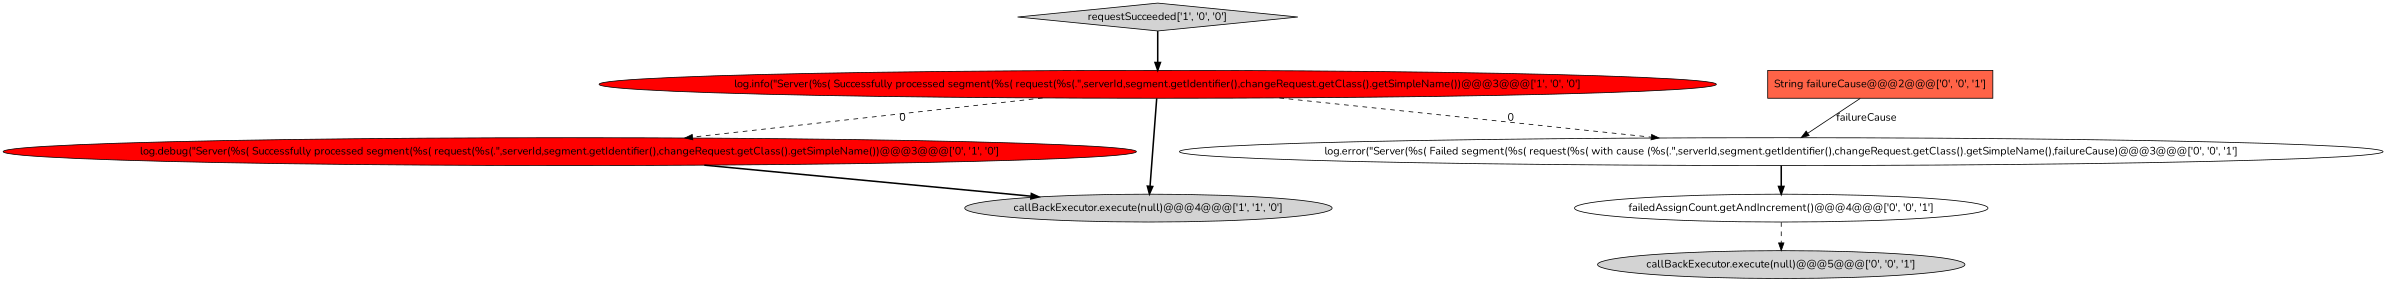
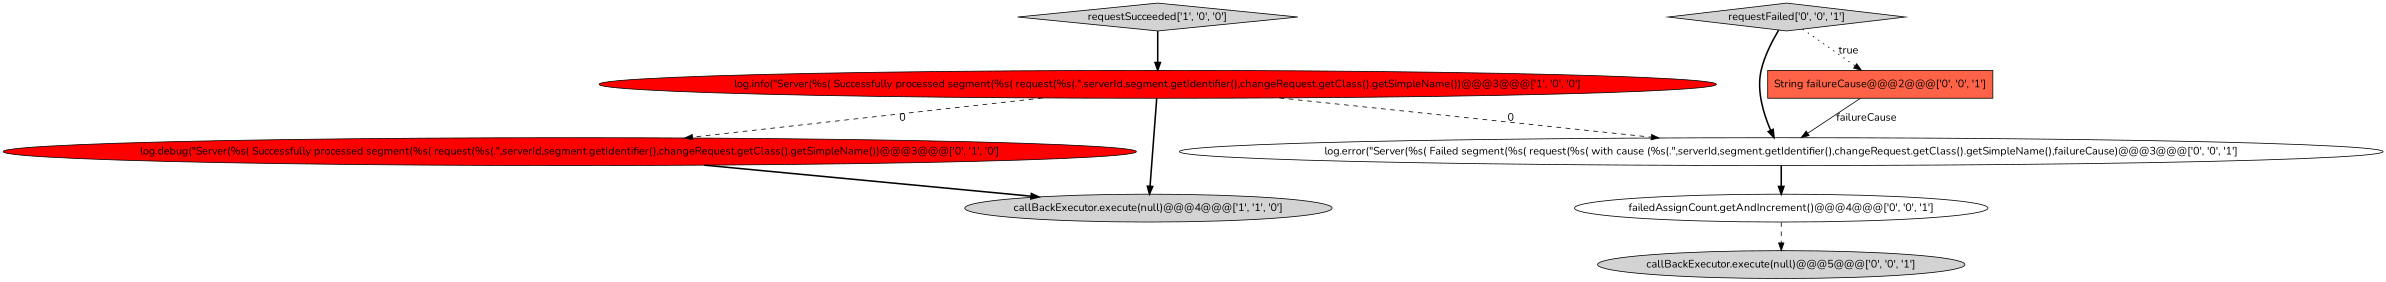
none -> (1787, 17)
